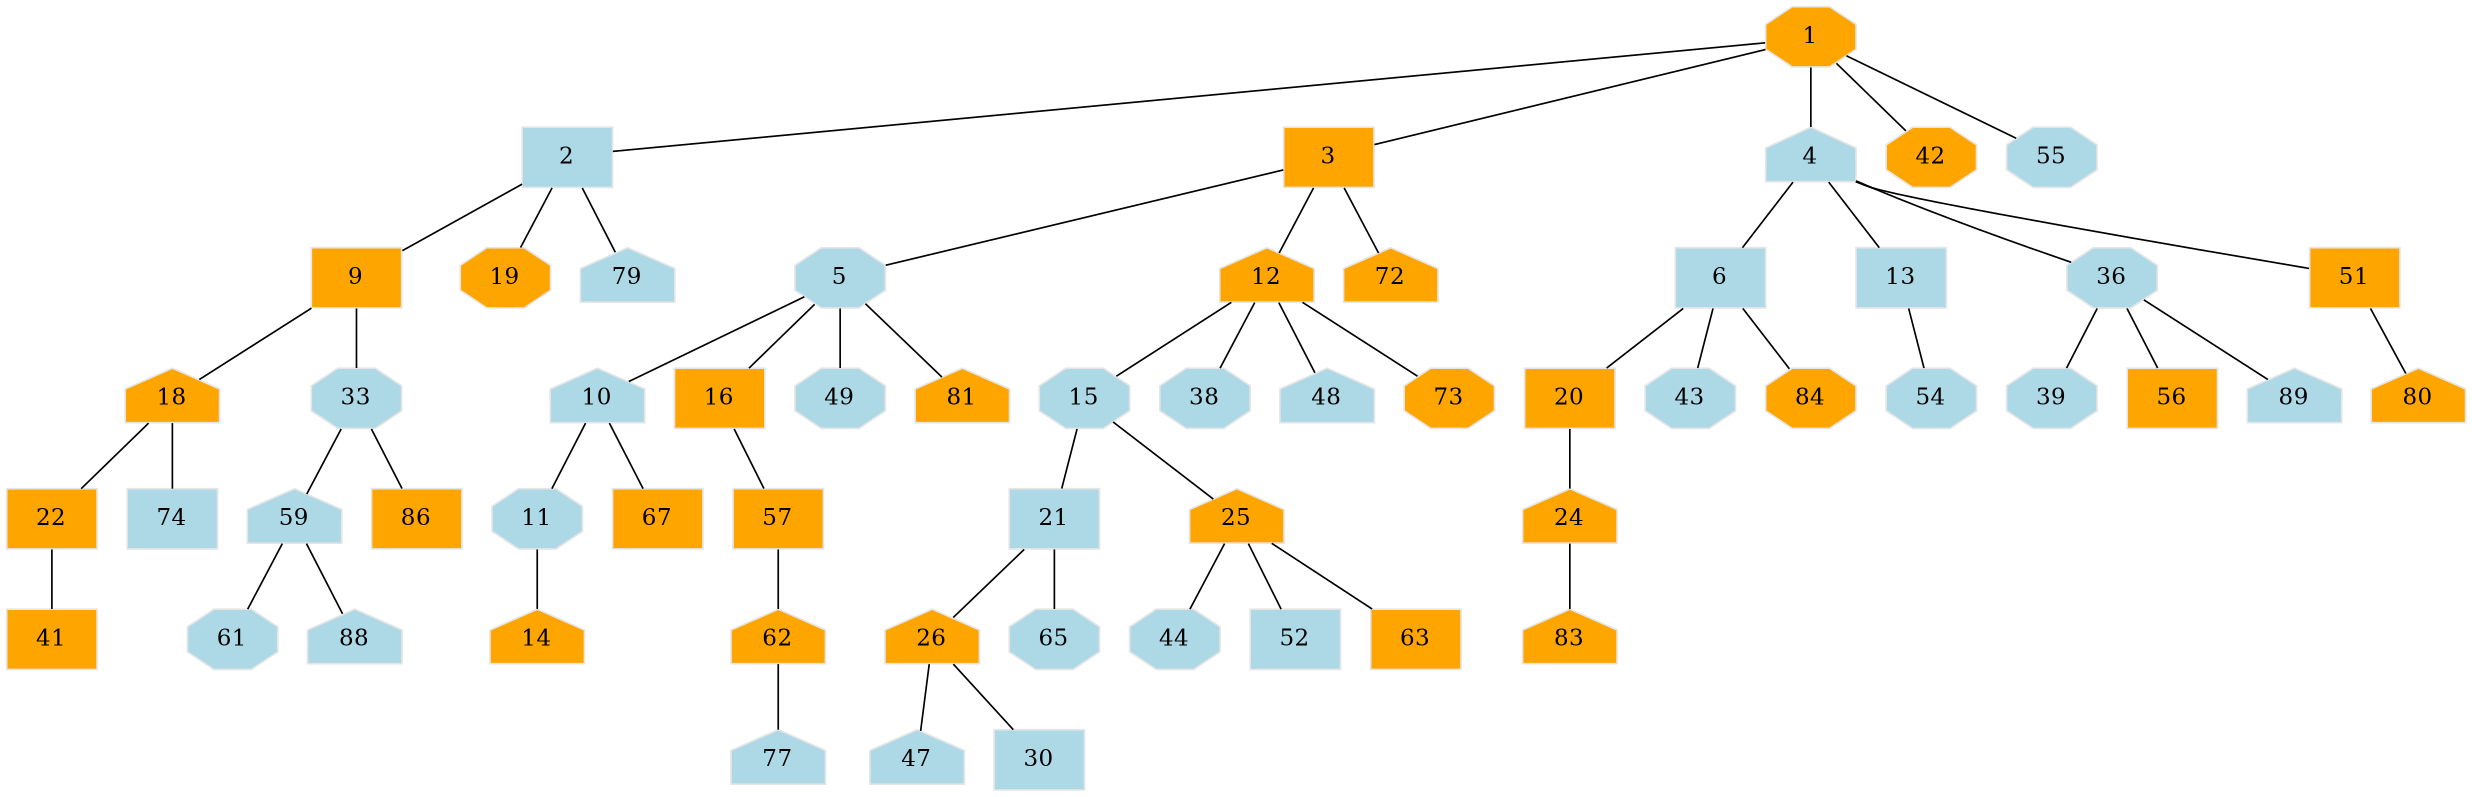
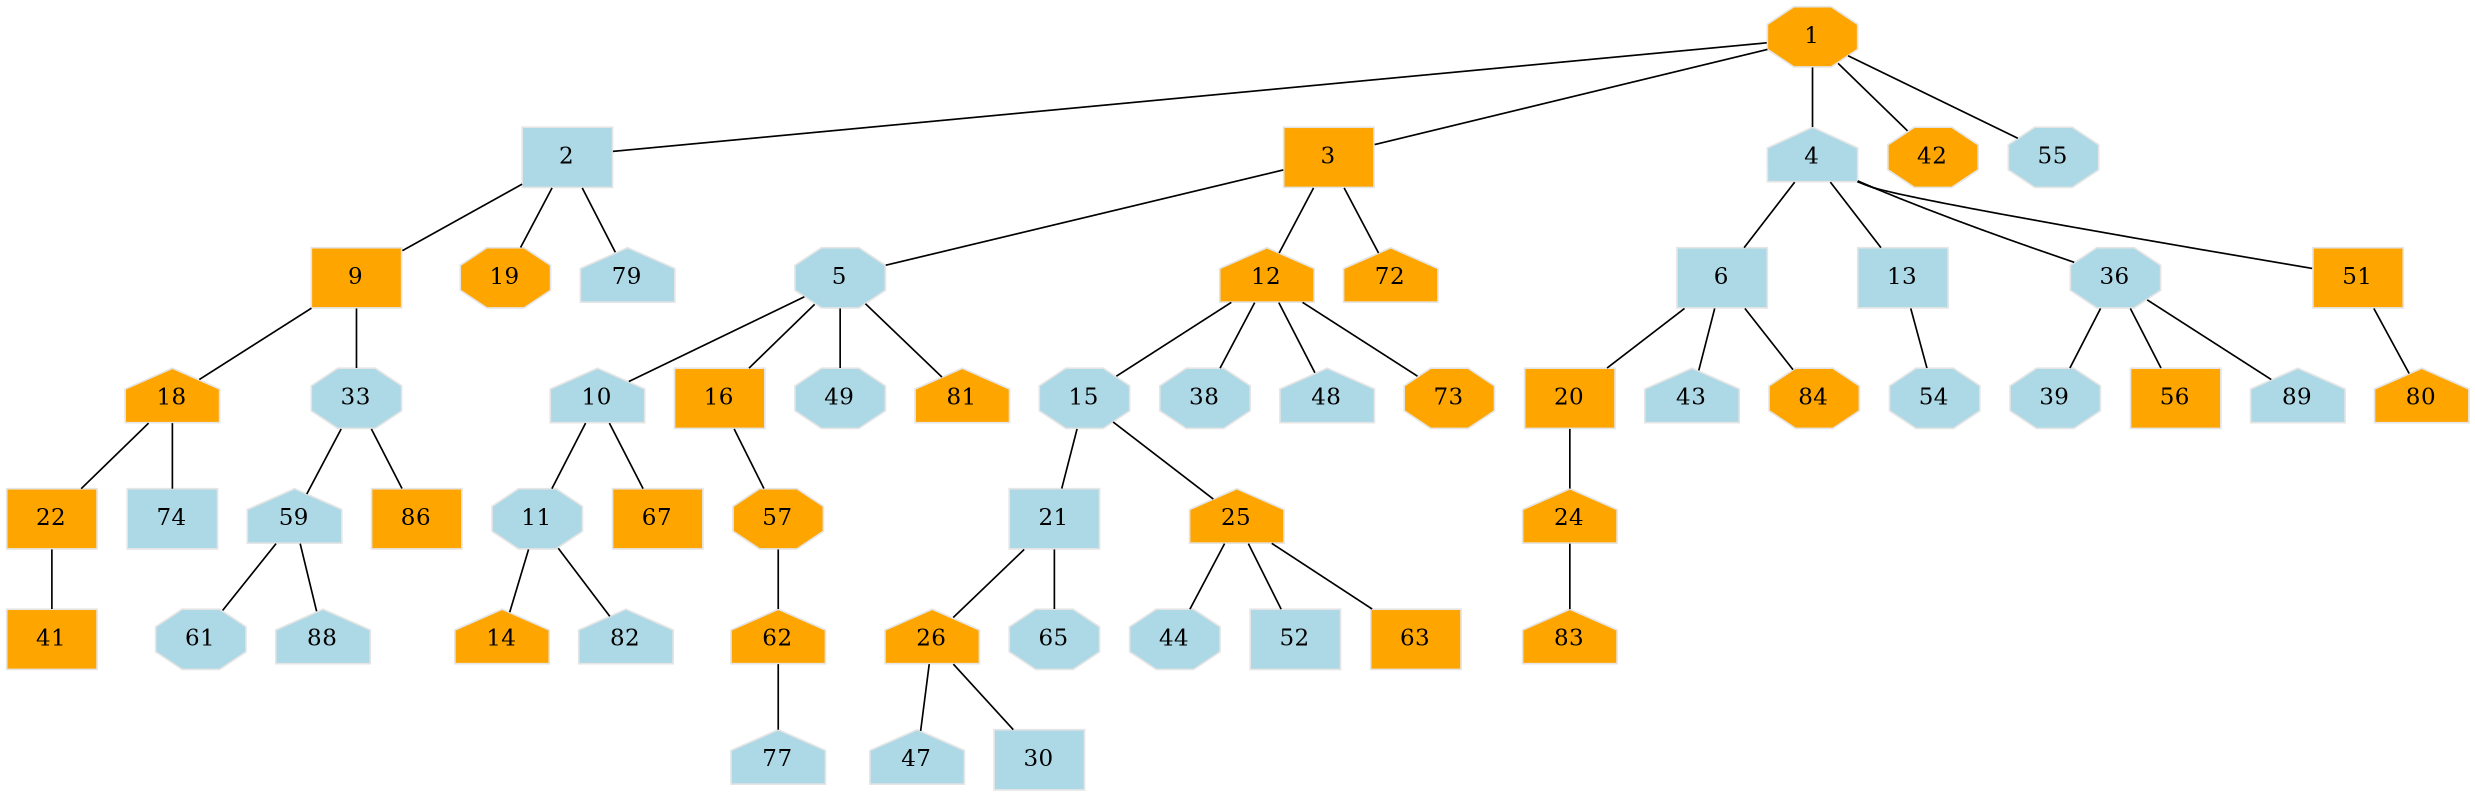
(1690, 398) -> (1692, 398)
(778, 519) -> (778, 519)
none -> (626, 639)
